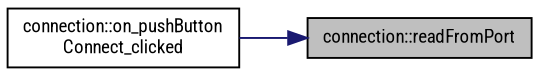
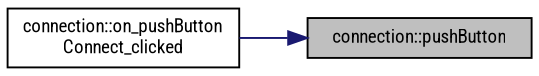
(420, 38) -> (420, 38)
